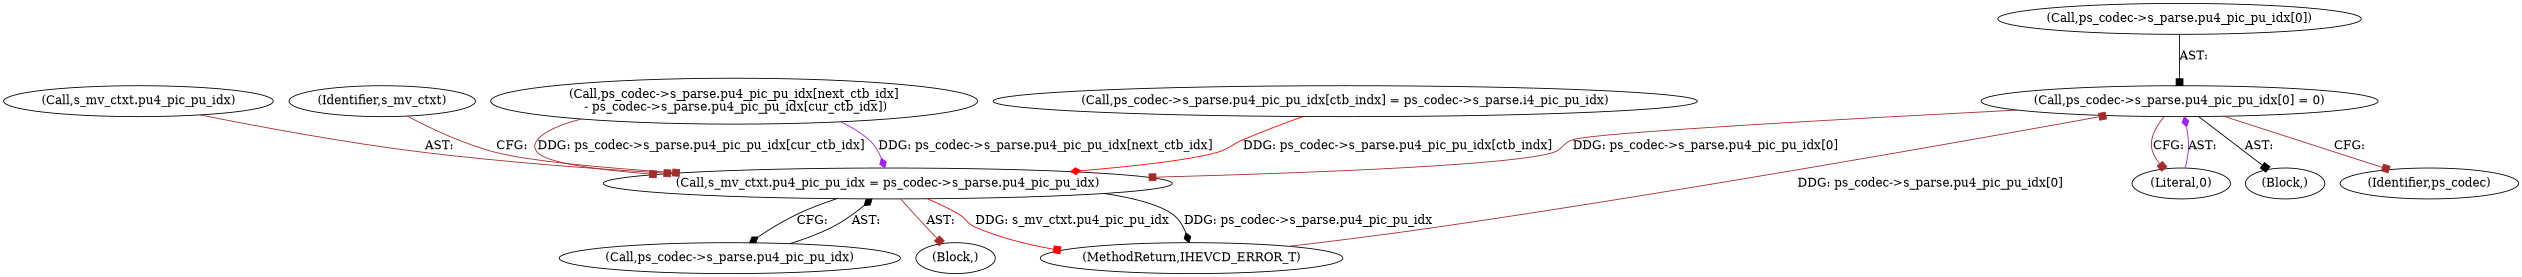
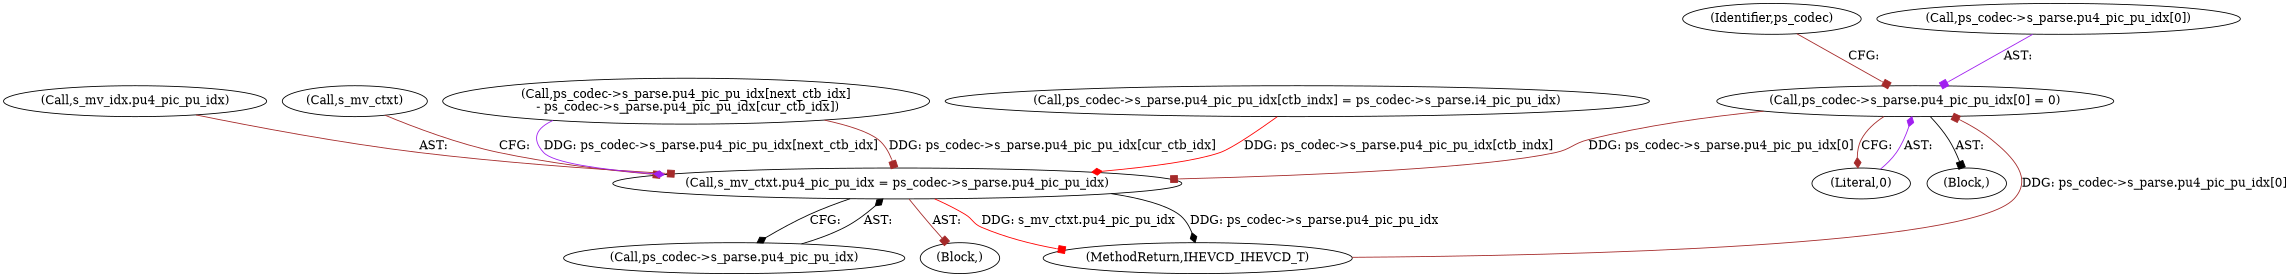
(2180, 56) -> (1991, 58)
(138, 101) -> (135, 101)
(382, 101) -> (355, 101)
(2152, 139) -> (1865, 134)
(2302, 142) -> (1839, 58)
(1192, 258) -> (1198, 258)
